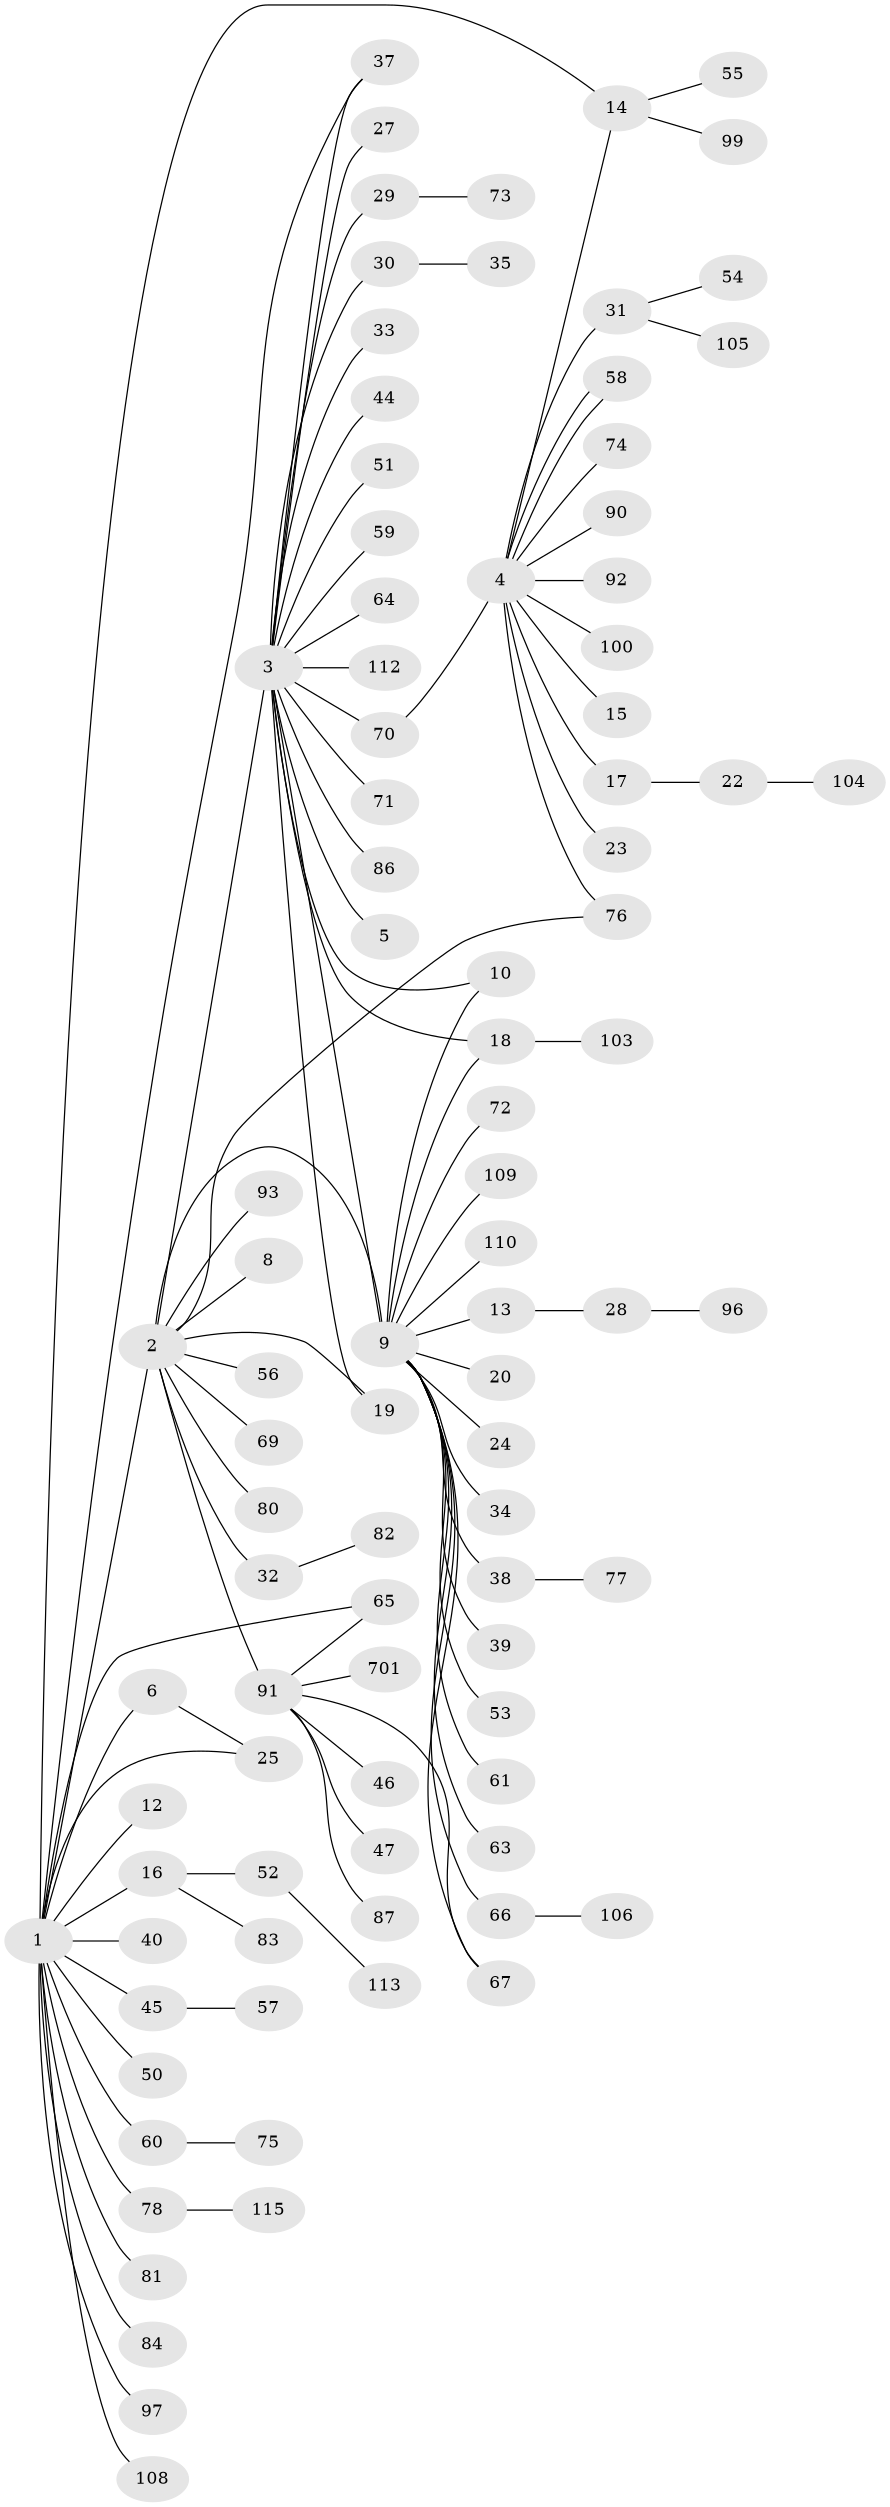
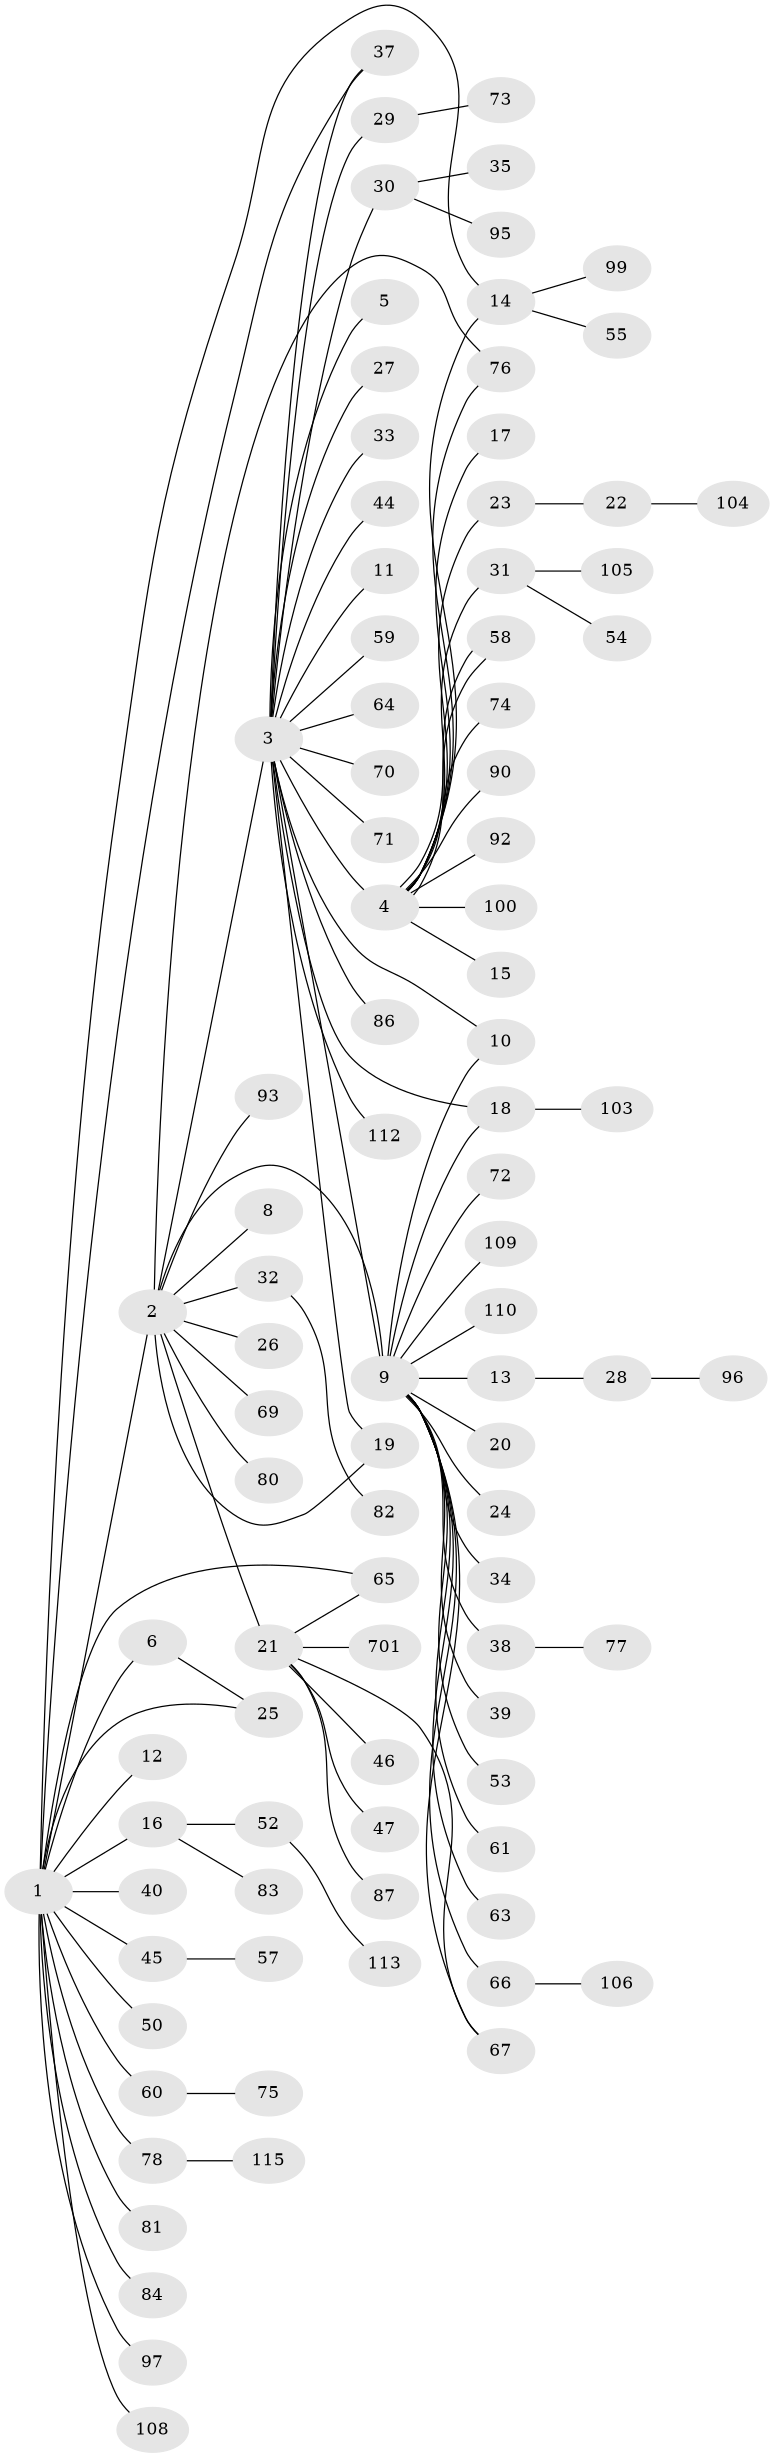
none -> (501, 235)
(385, 466) -> (385, 571)
(450, 662) -> (318, 828)
(675, 782) -> (559, 504)
(269, 1375) -> (269, 1346)
(269, 1692) -> (269, 1647)
